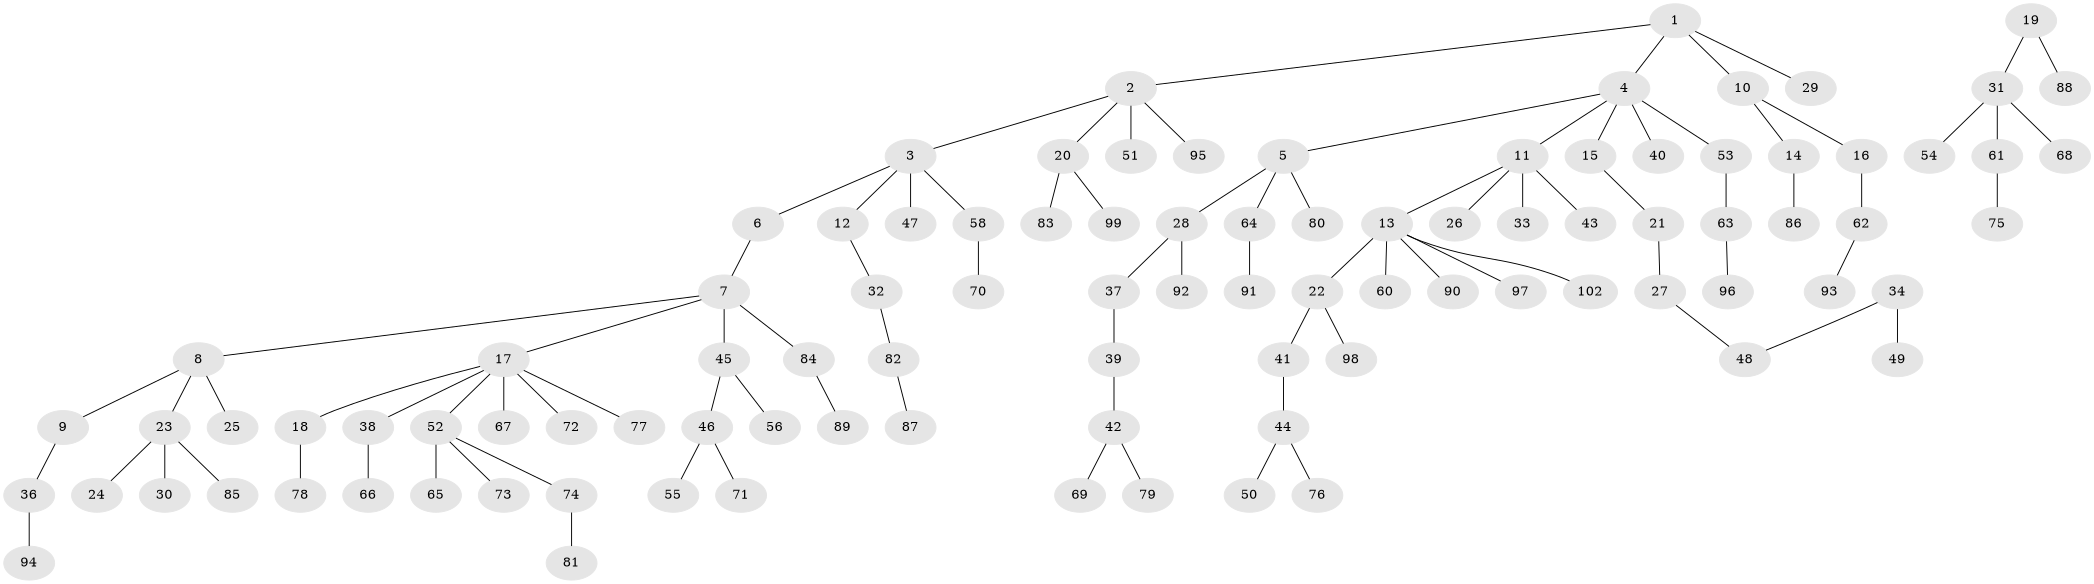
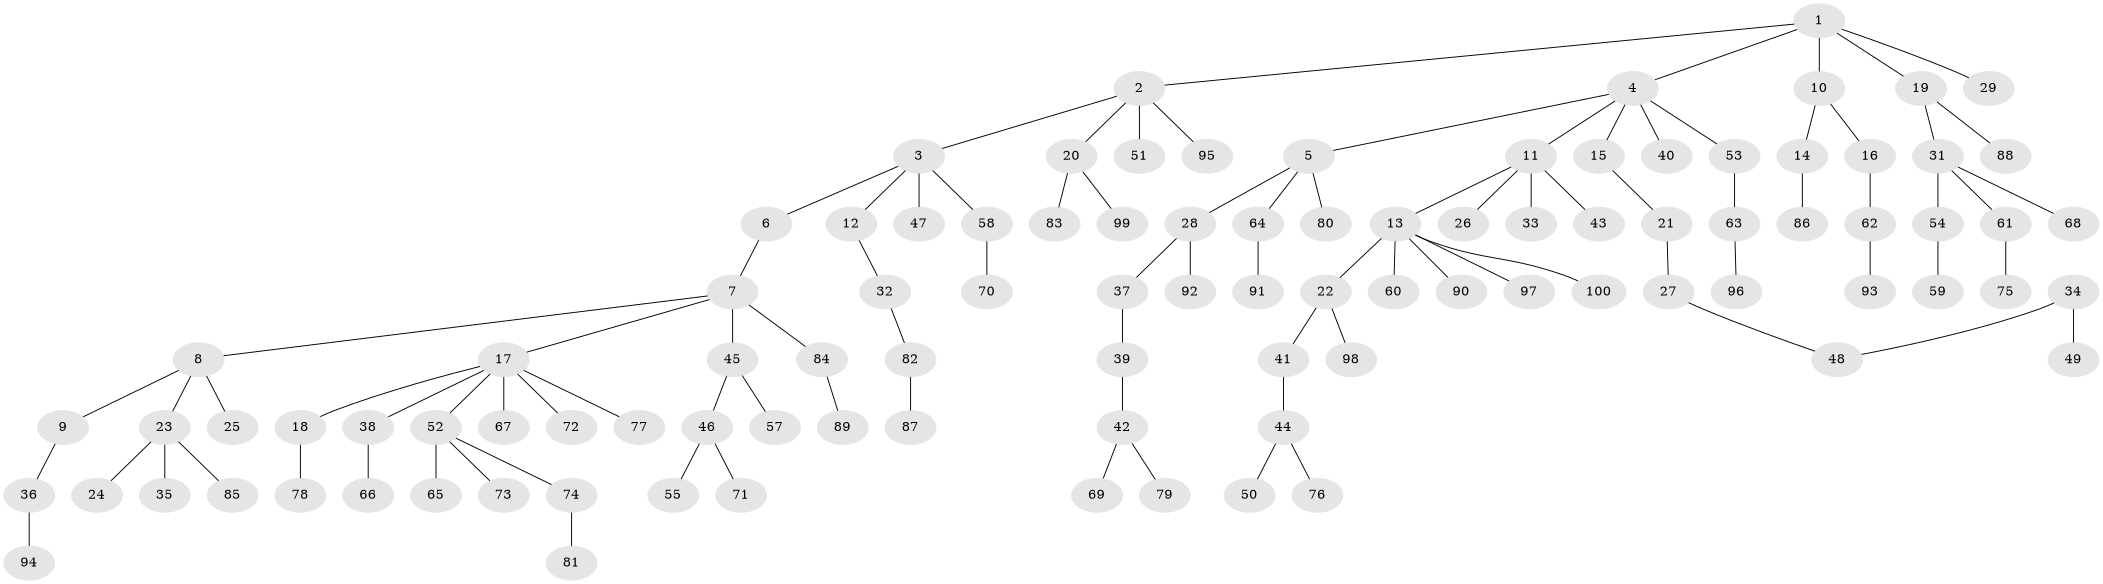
none -> (1870, 55)
(1590, 292) -> (1599, 292)
none -> (1938, 292)
(775, 428) -> (775, 428)
(165, 495) -> (165, 495)
